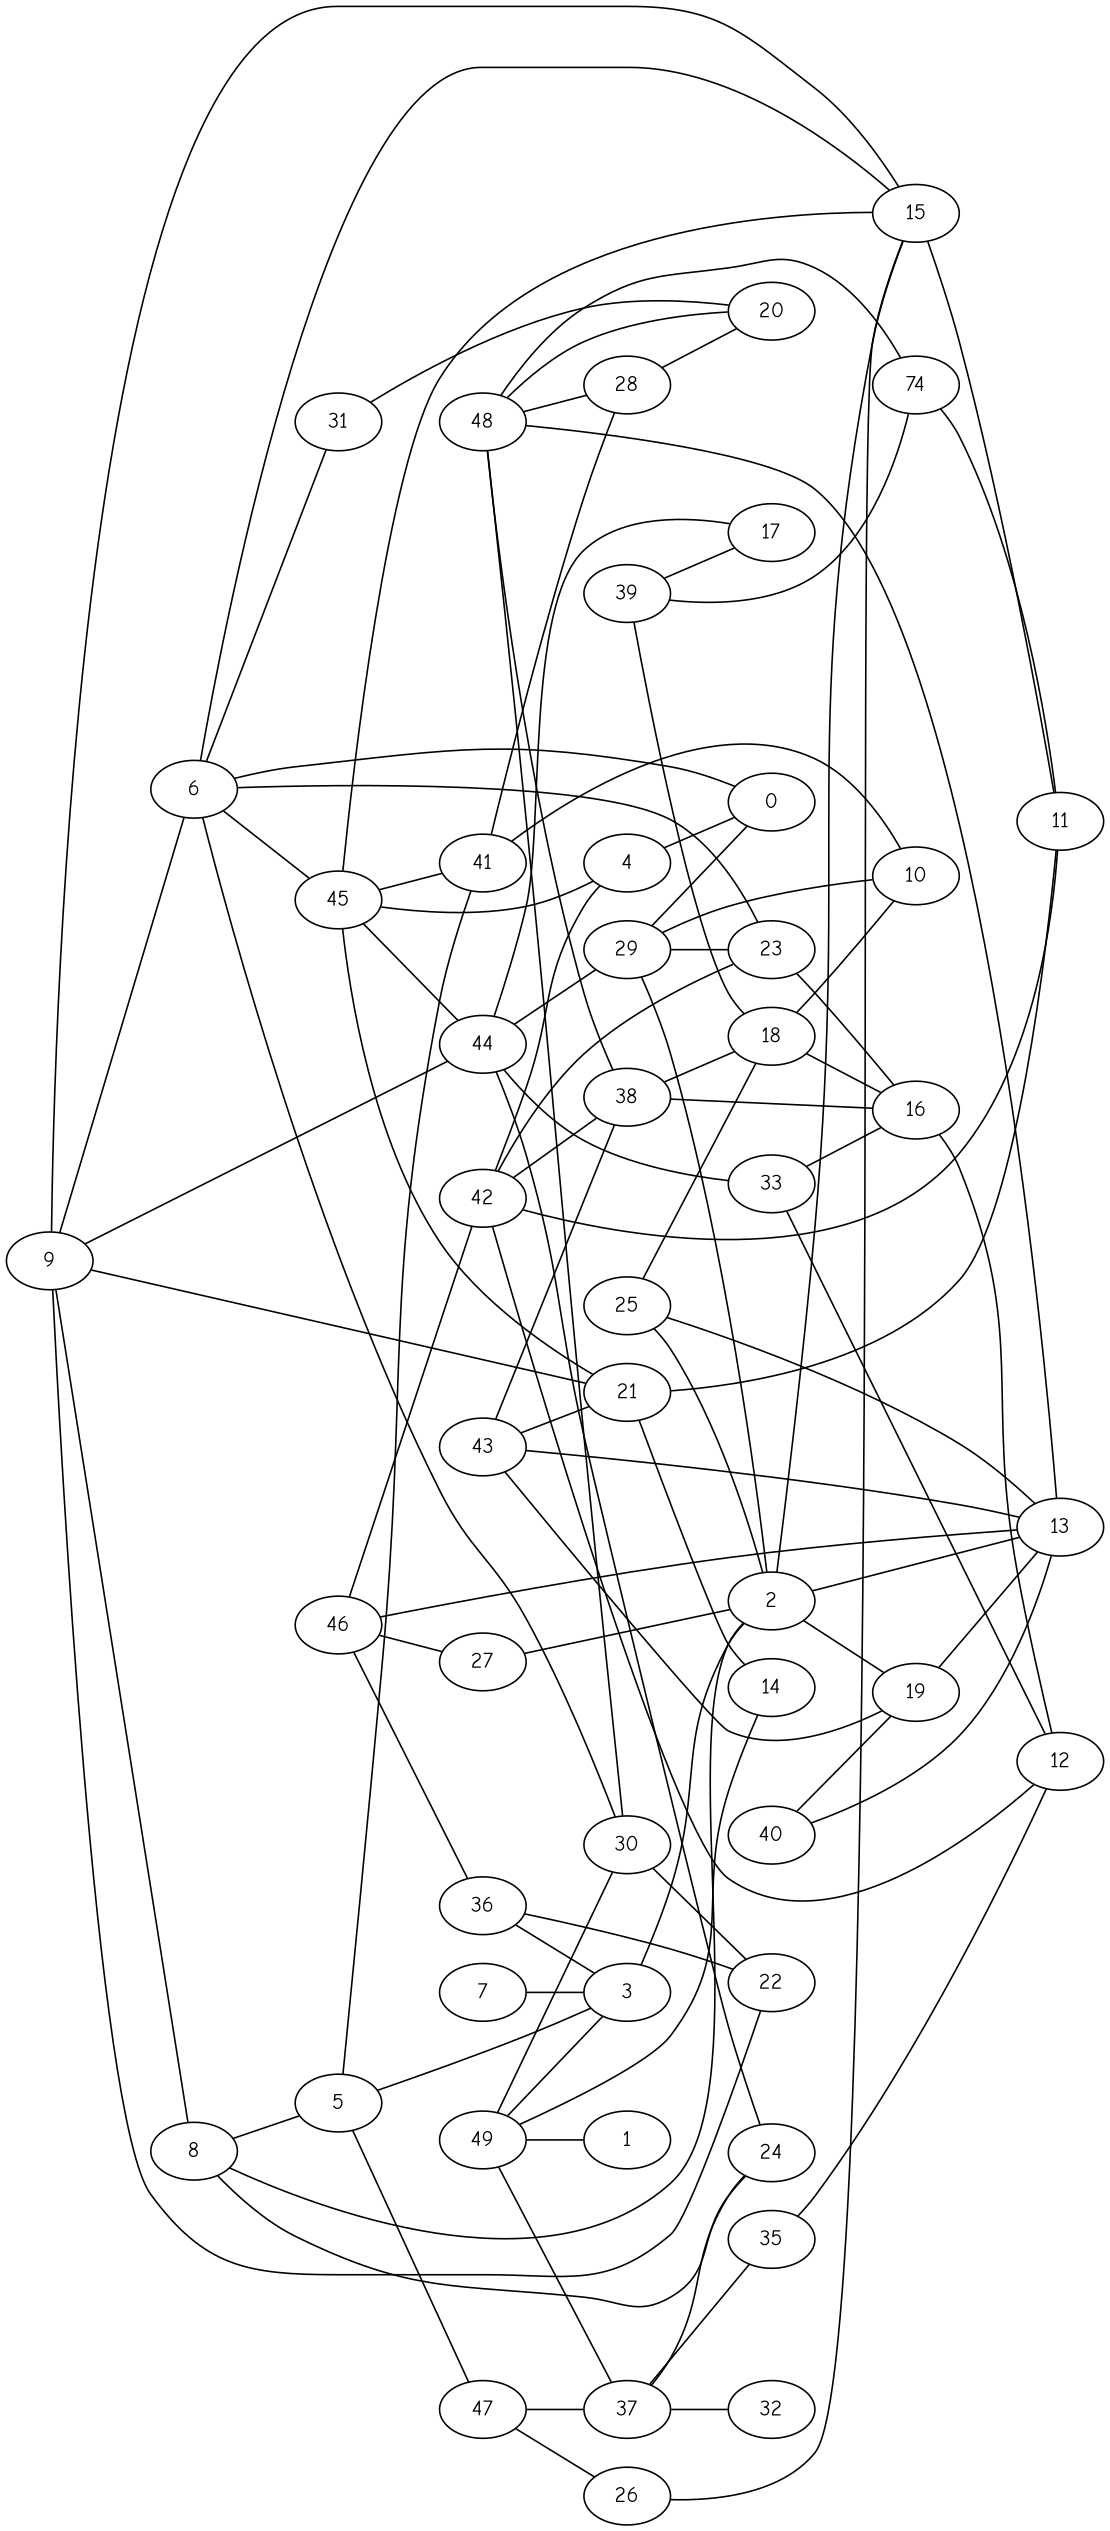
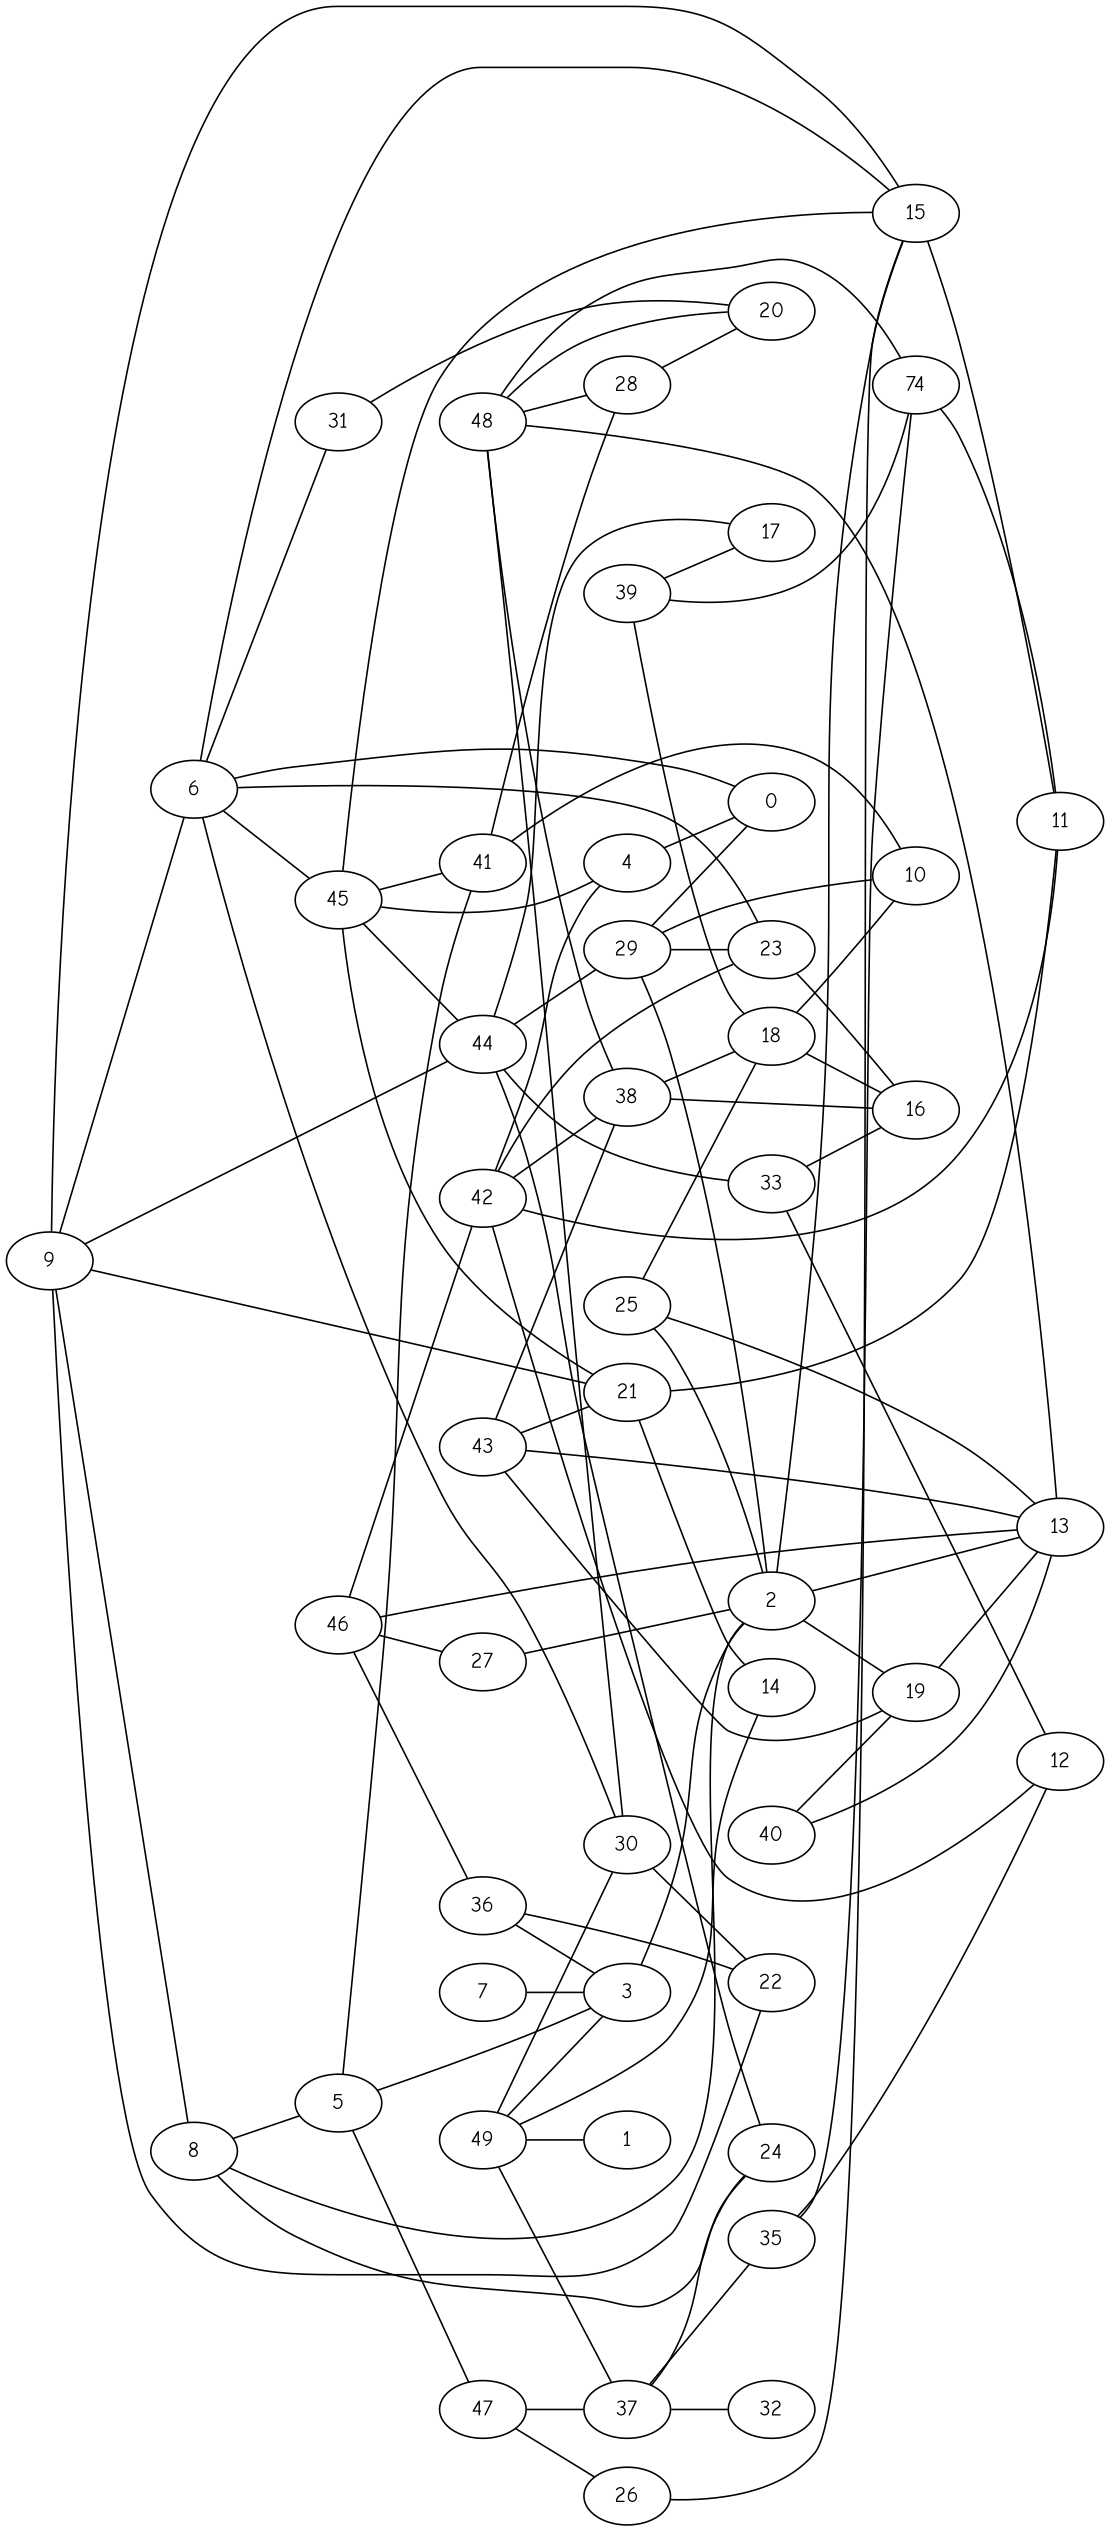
none -> (865, 1318)
(1003, 1431) -> none
